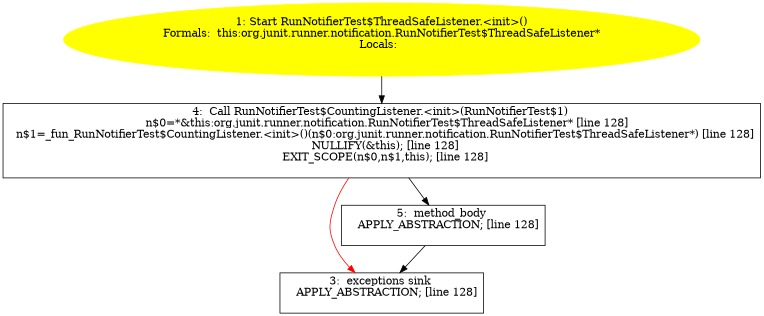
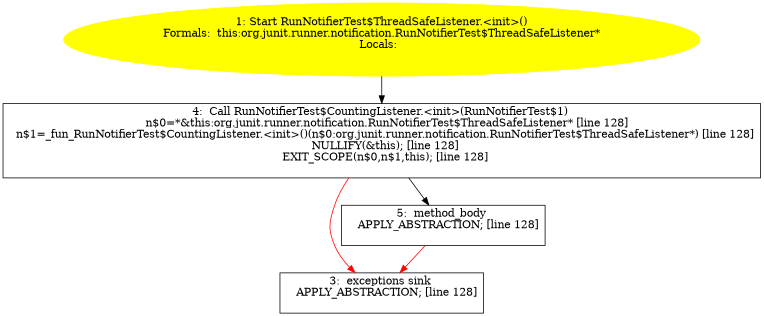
(415, 256) -> (415, 256)
